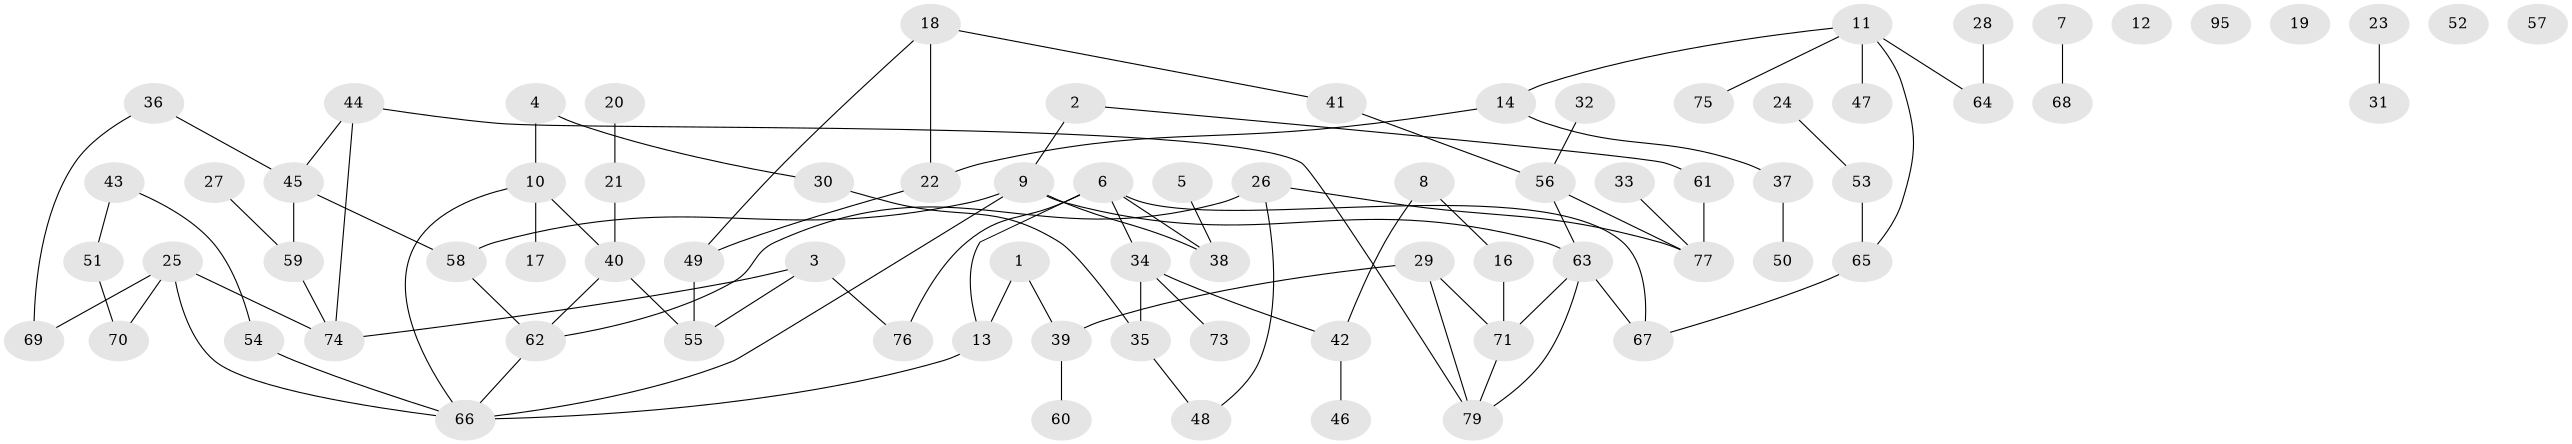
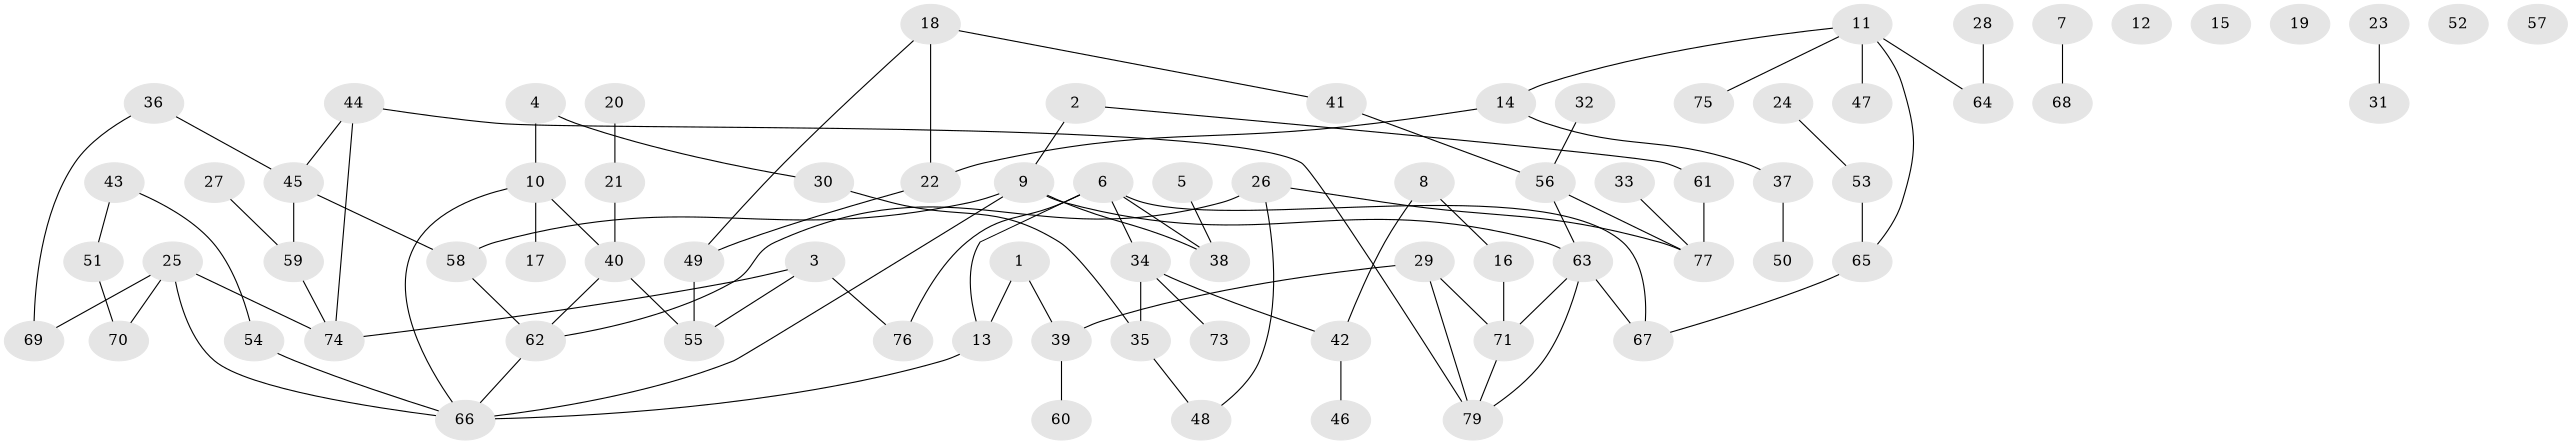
(2221, 24) -> (2221, 24)
